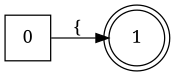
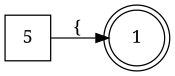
(28, 38) -> (28, 38)
